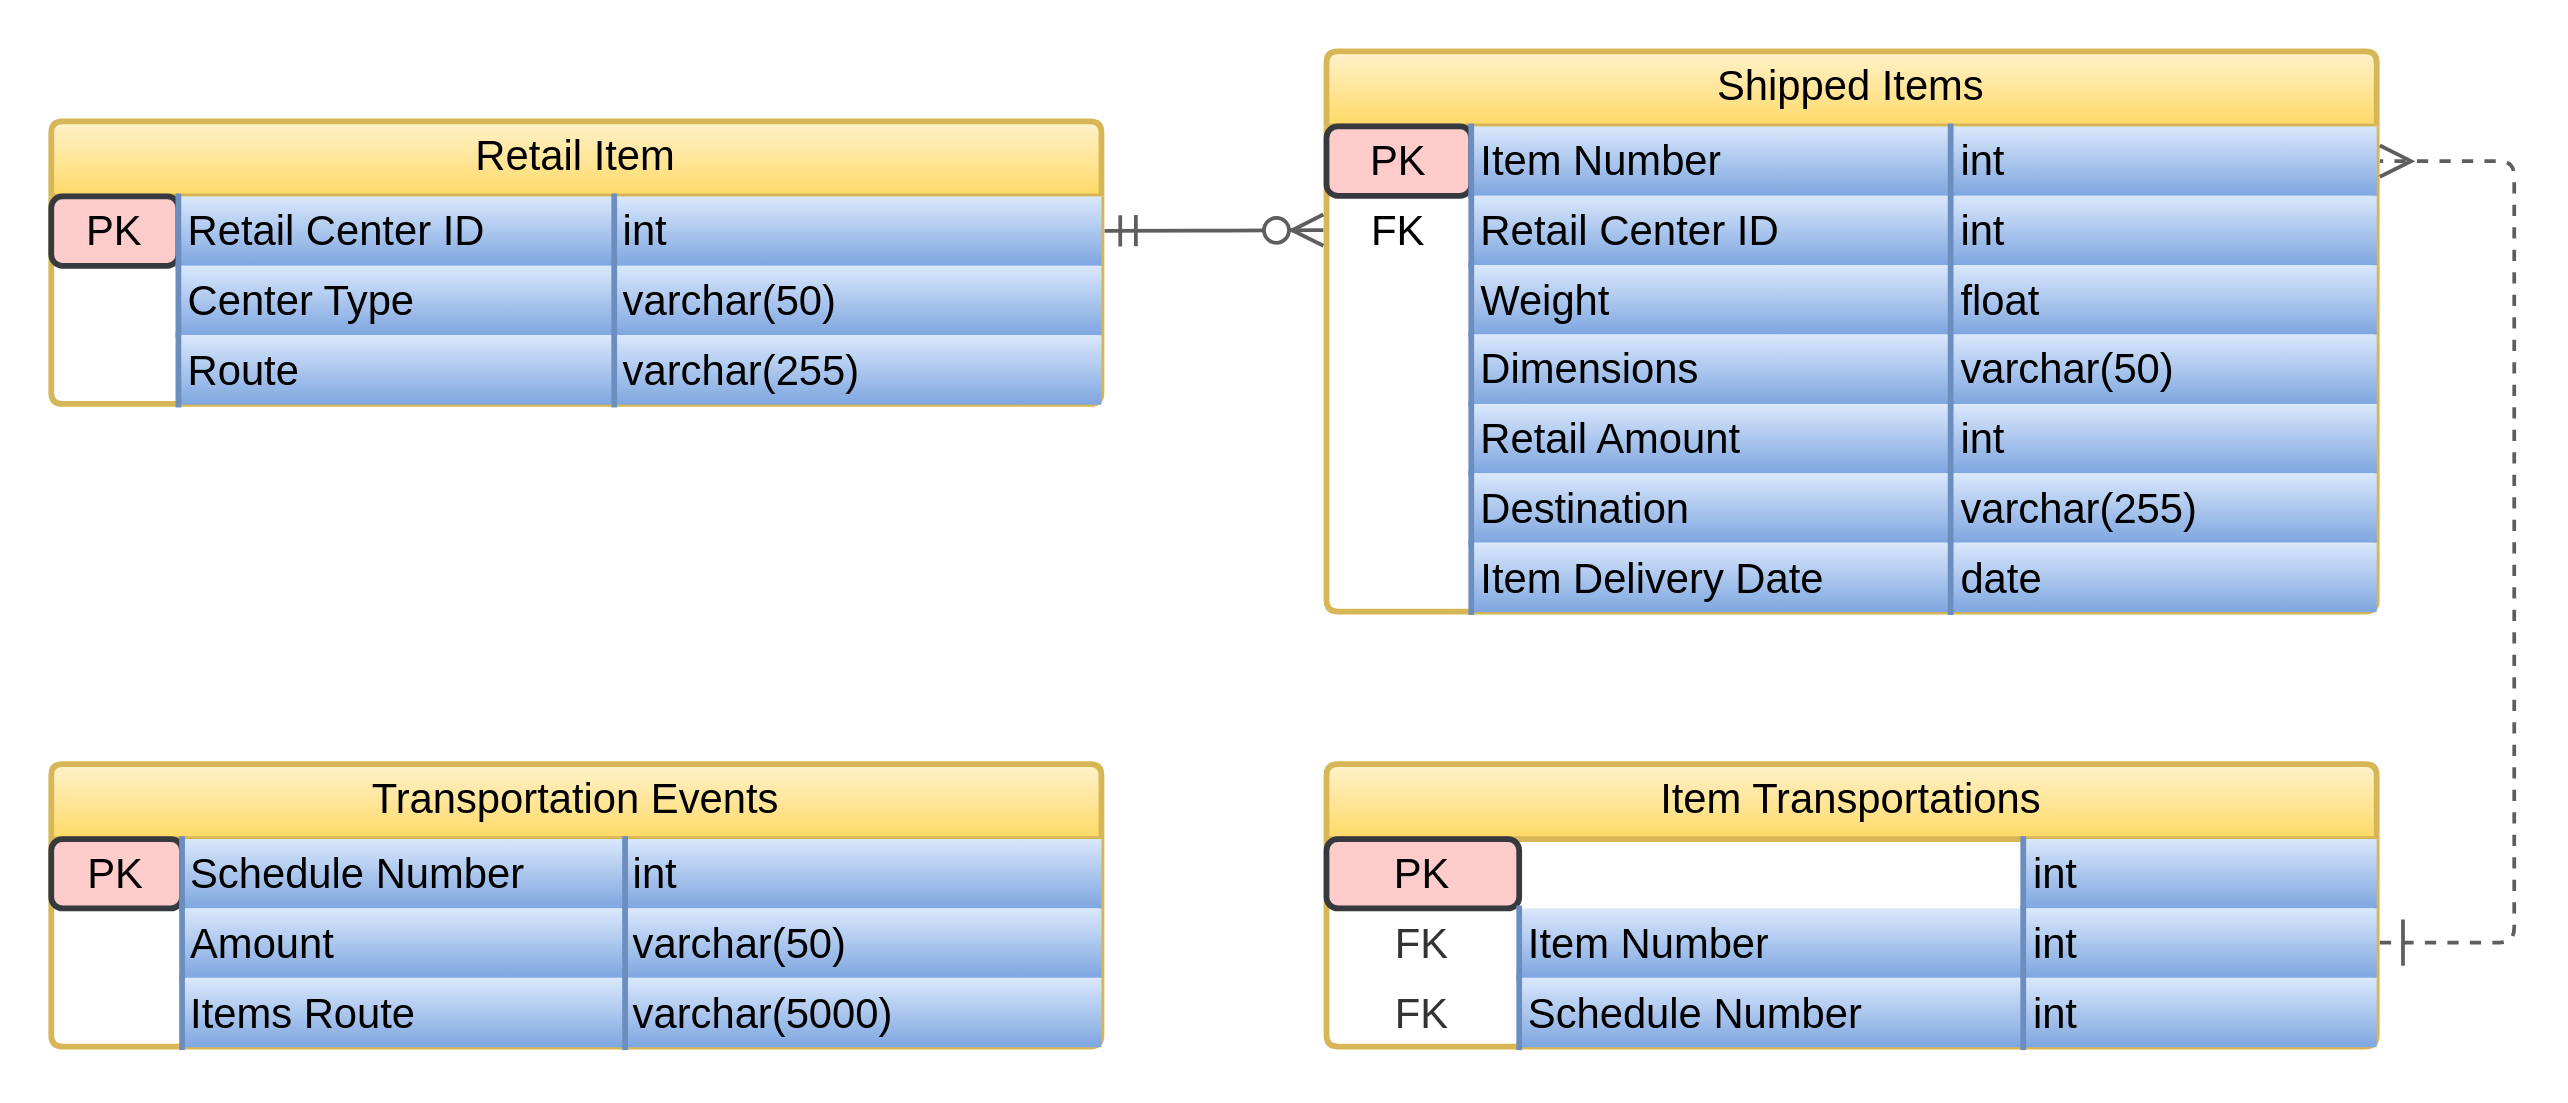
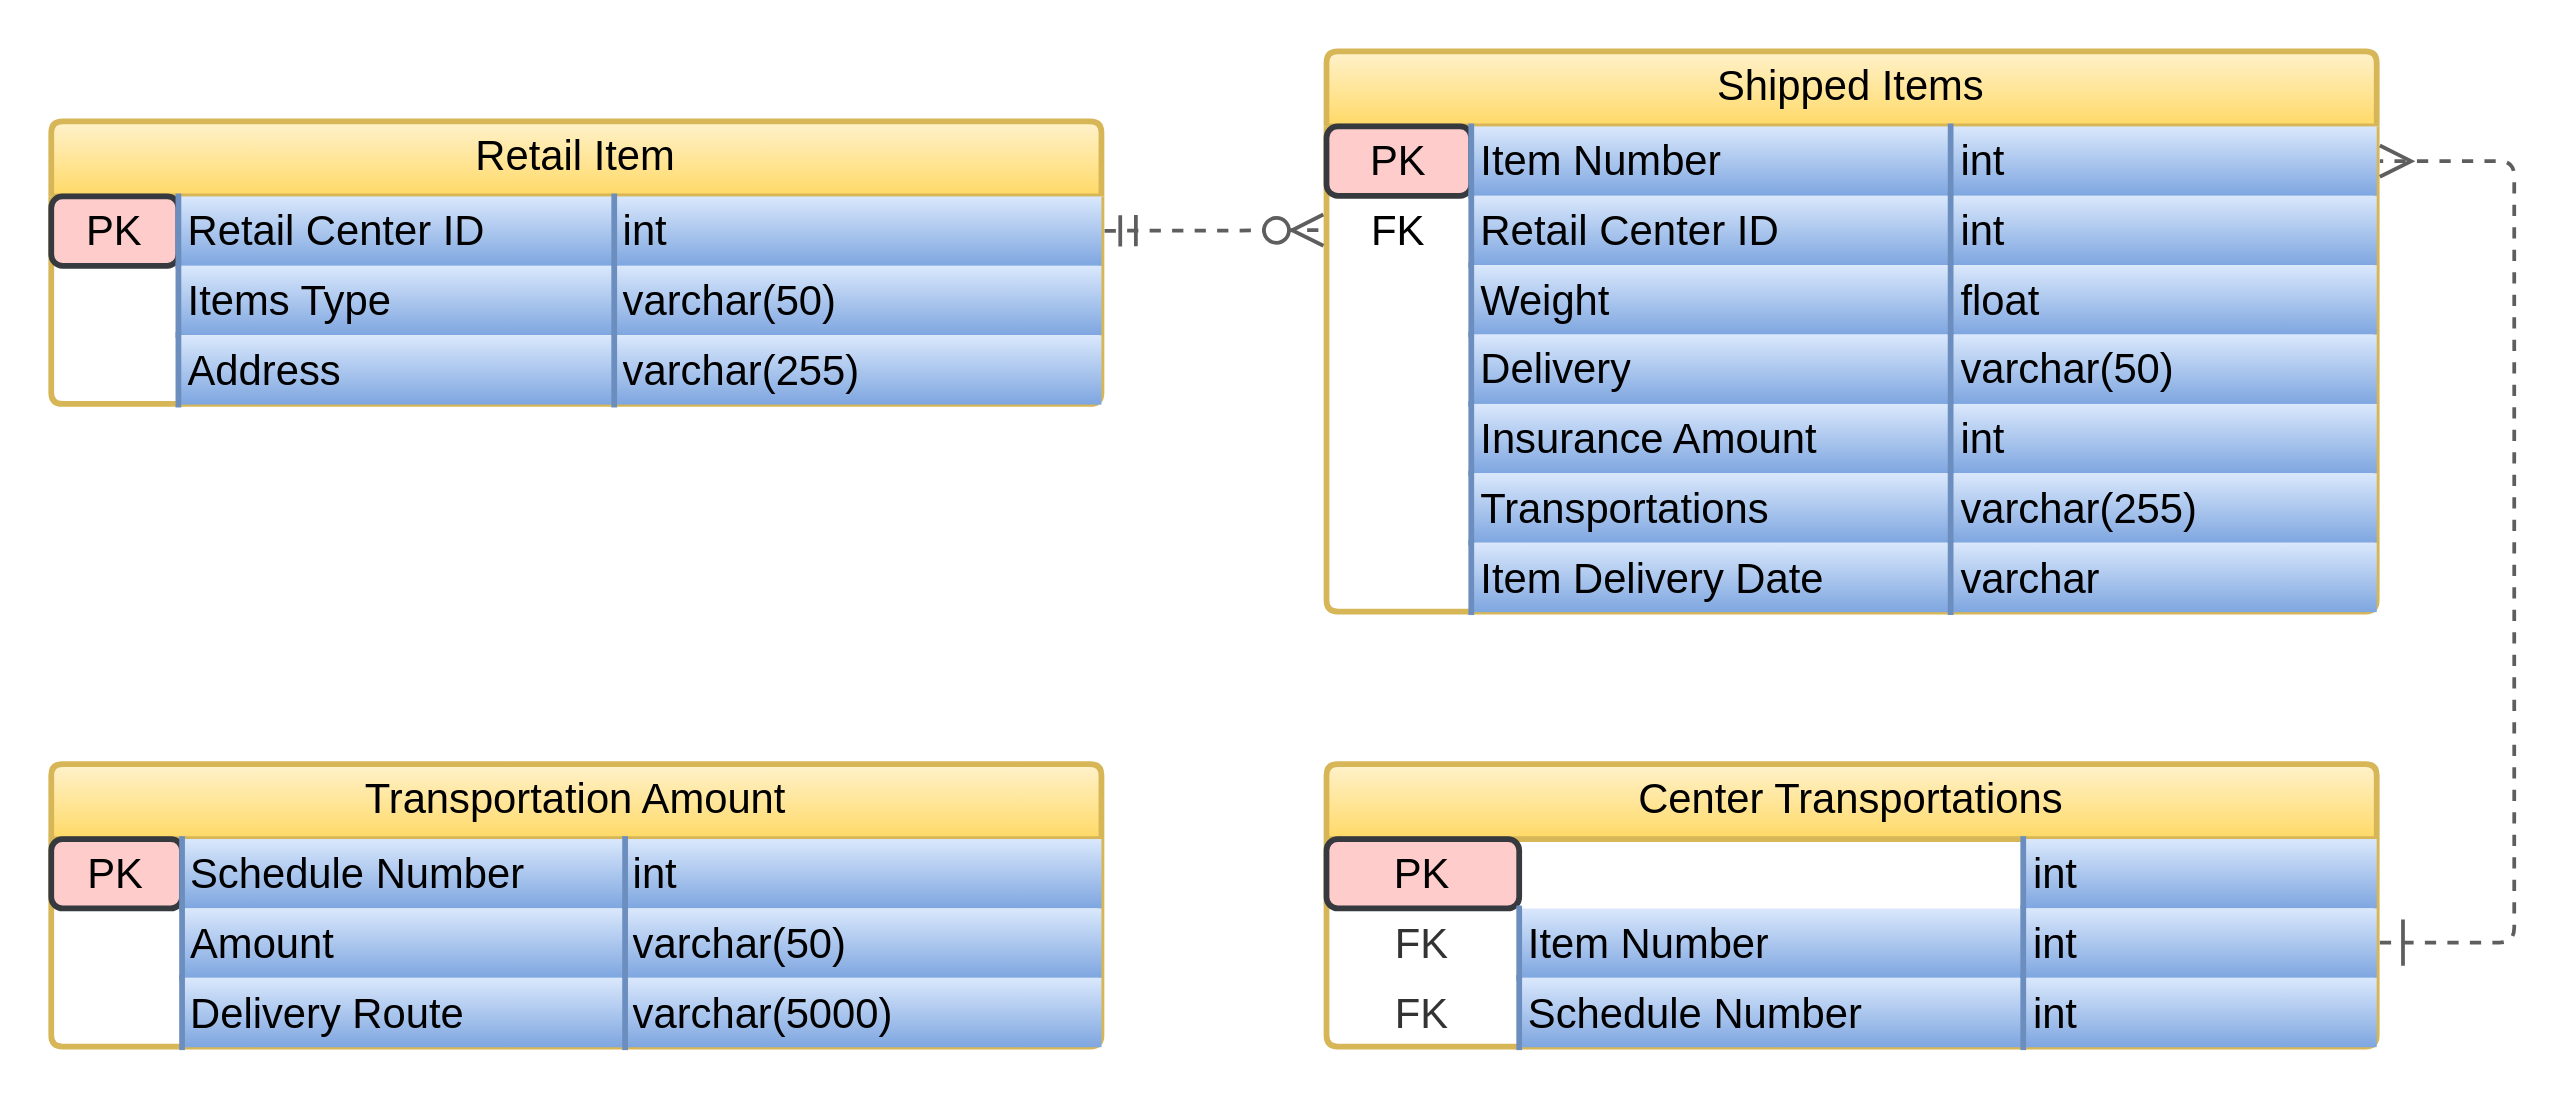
(1136, 231) -> (1136, 231)
(312, 304) -> (300, 304)
(1587, 371) -> (1564, 371)
(247, 374) -> (271, 374)
(1617, 441) -> (1663, 441)
(1599, 511) -> (1651, 511)
(2008, 581) -> (2043, 581)
(576, 801) -> (576, 801)
(1851, 801) -> (1851, 801)
(314, 1016) -> (339, 1016)
